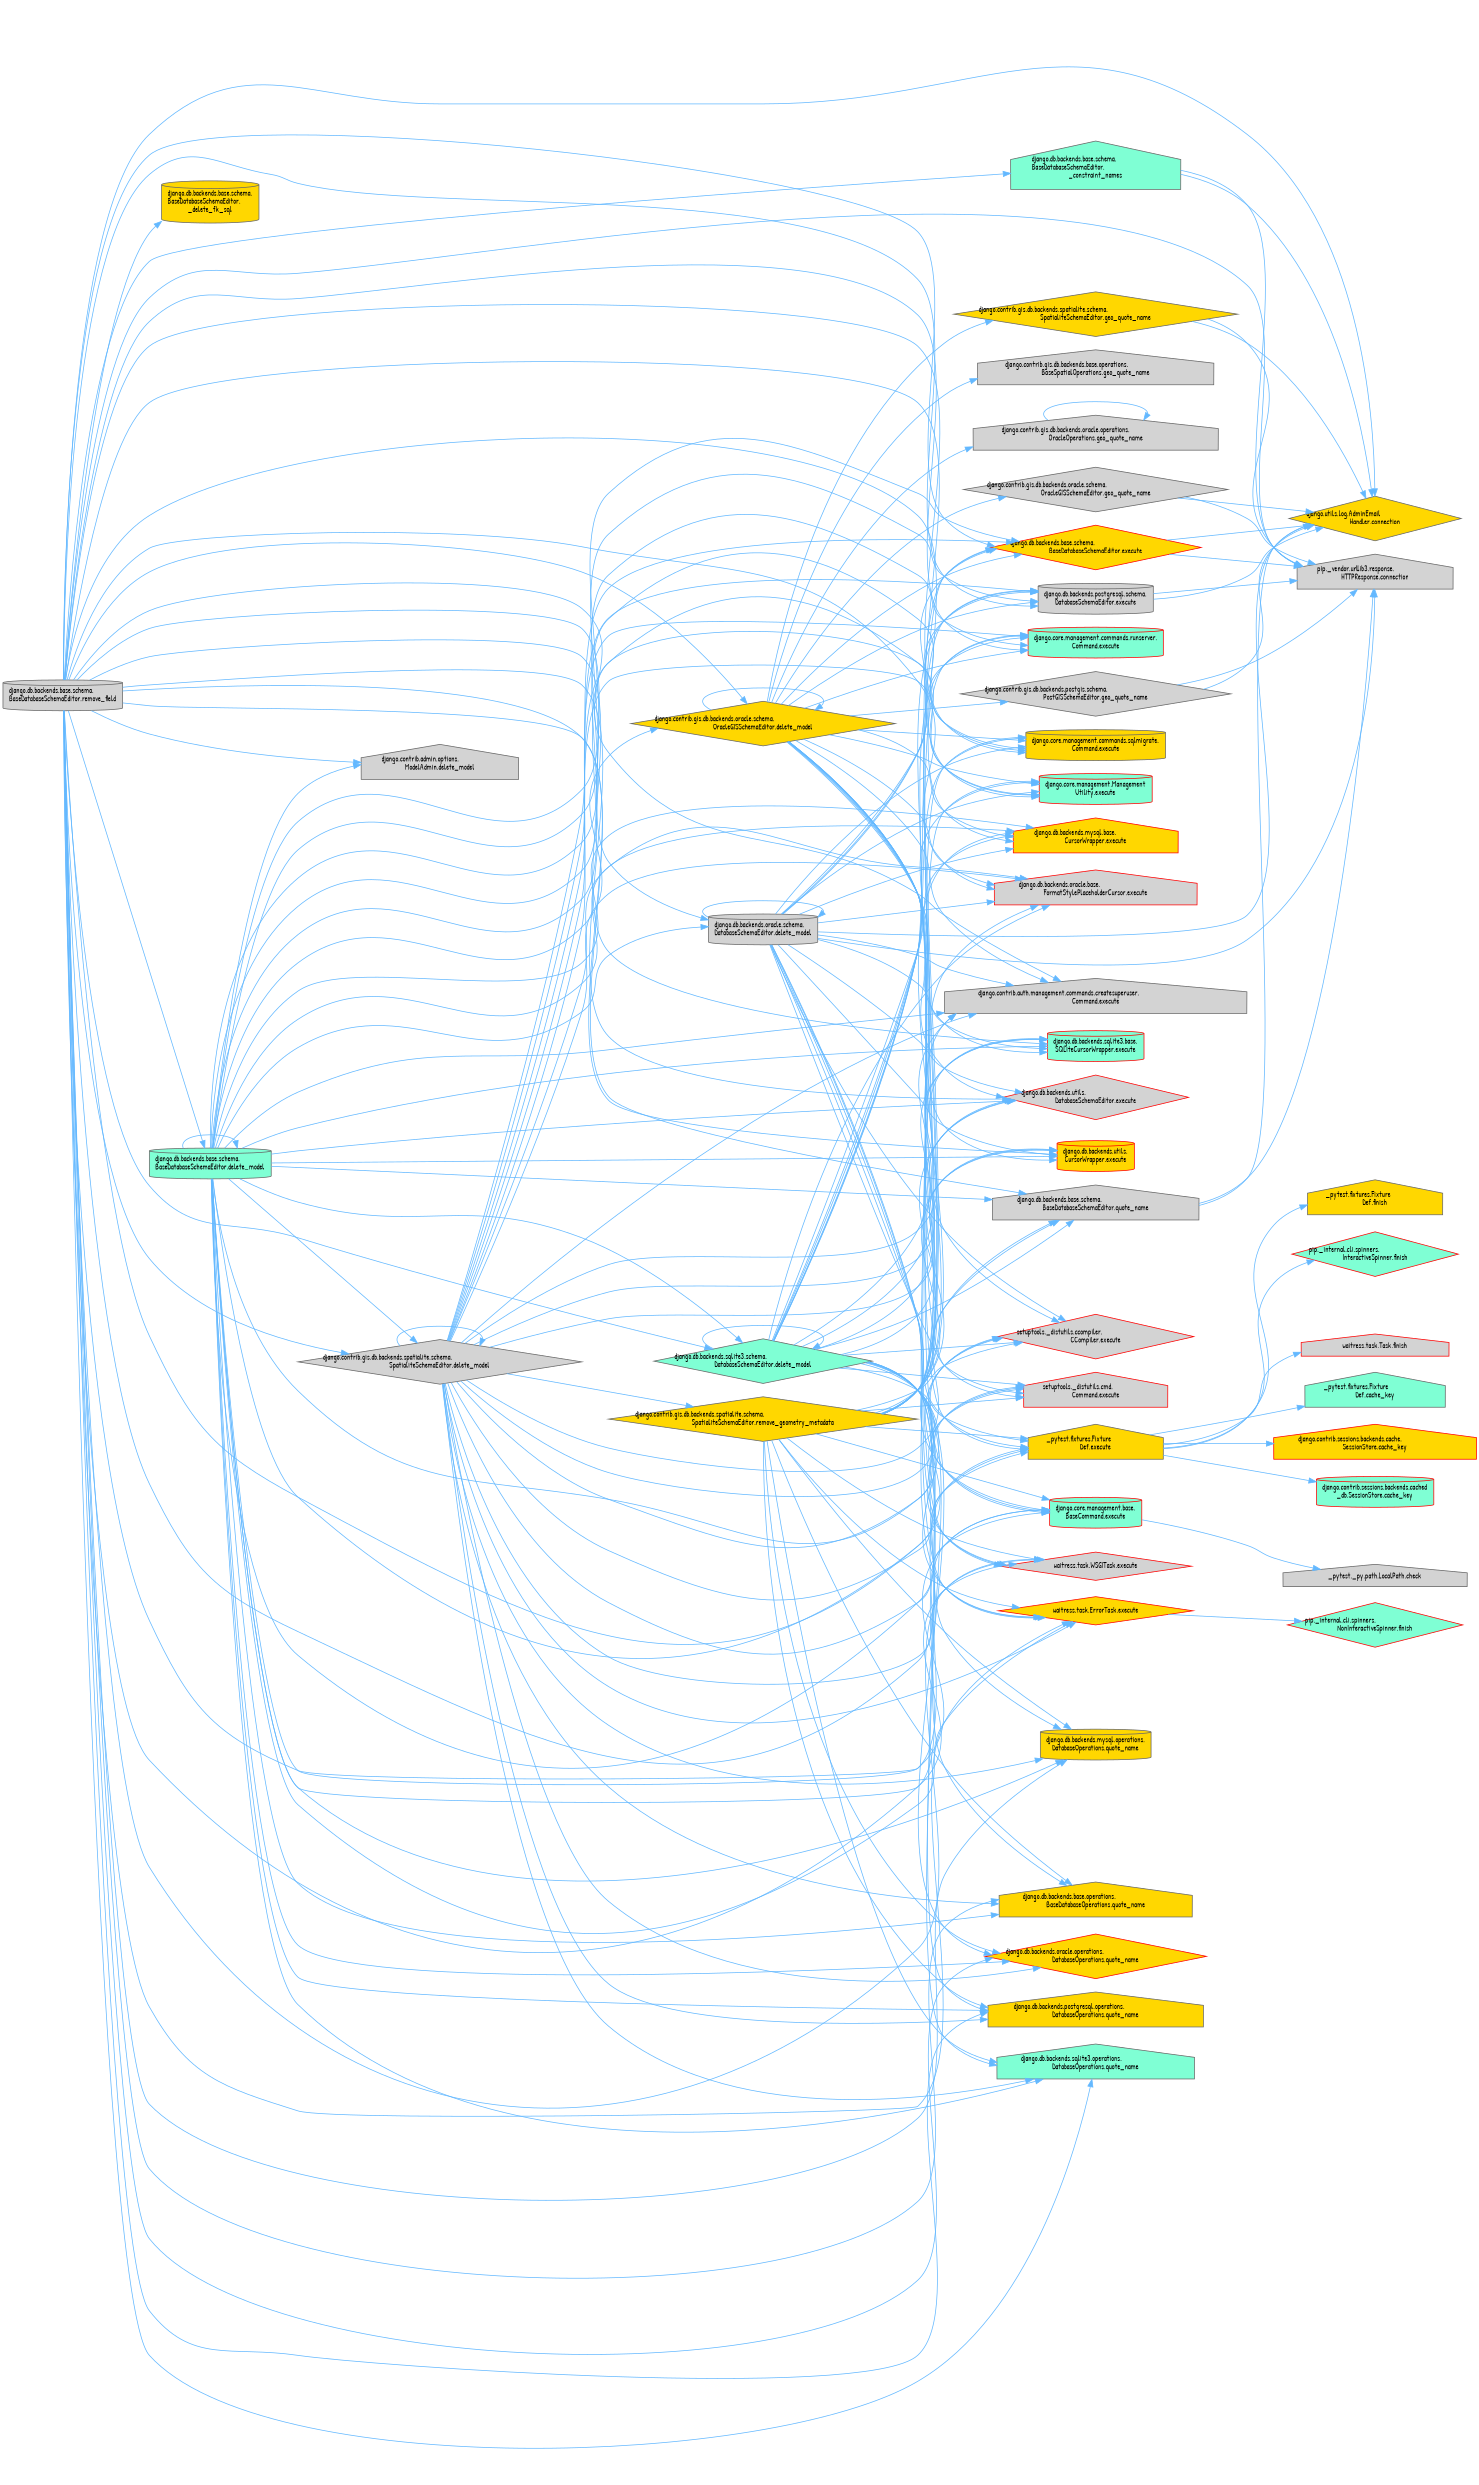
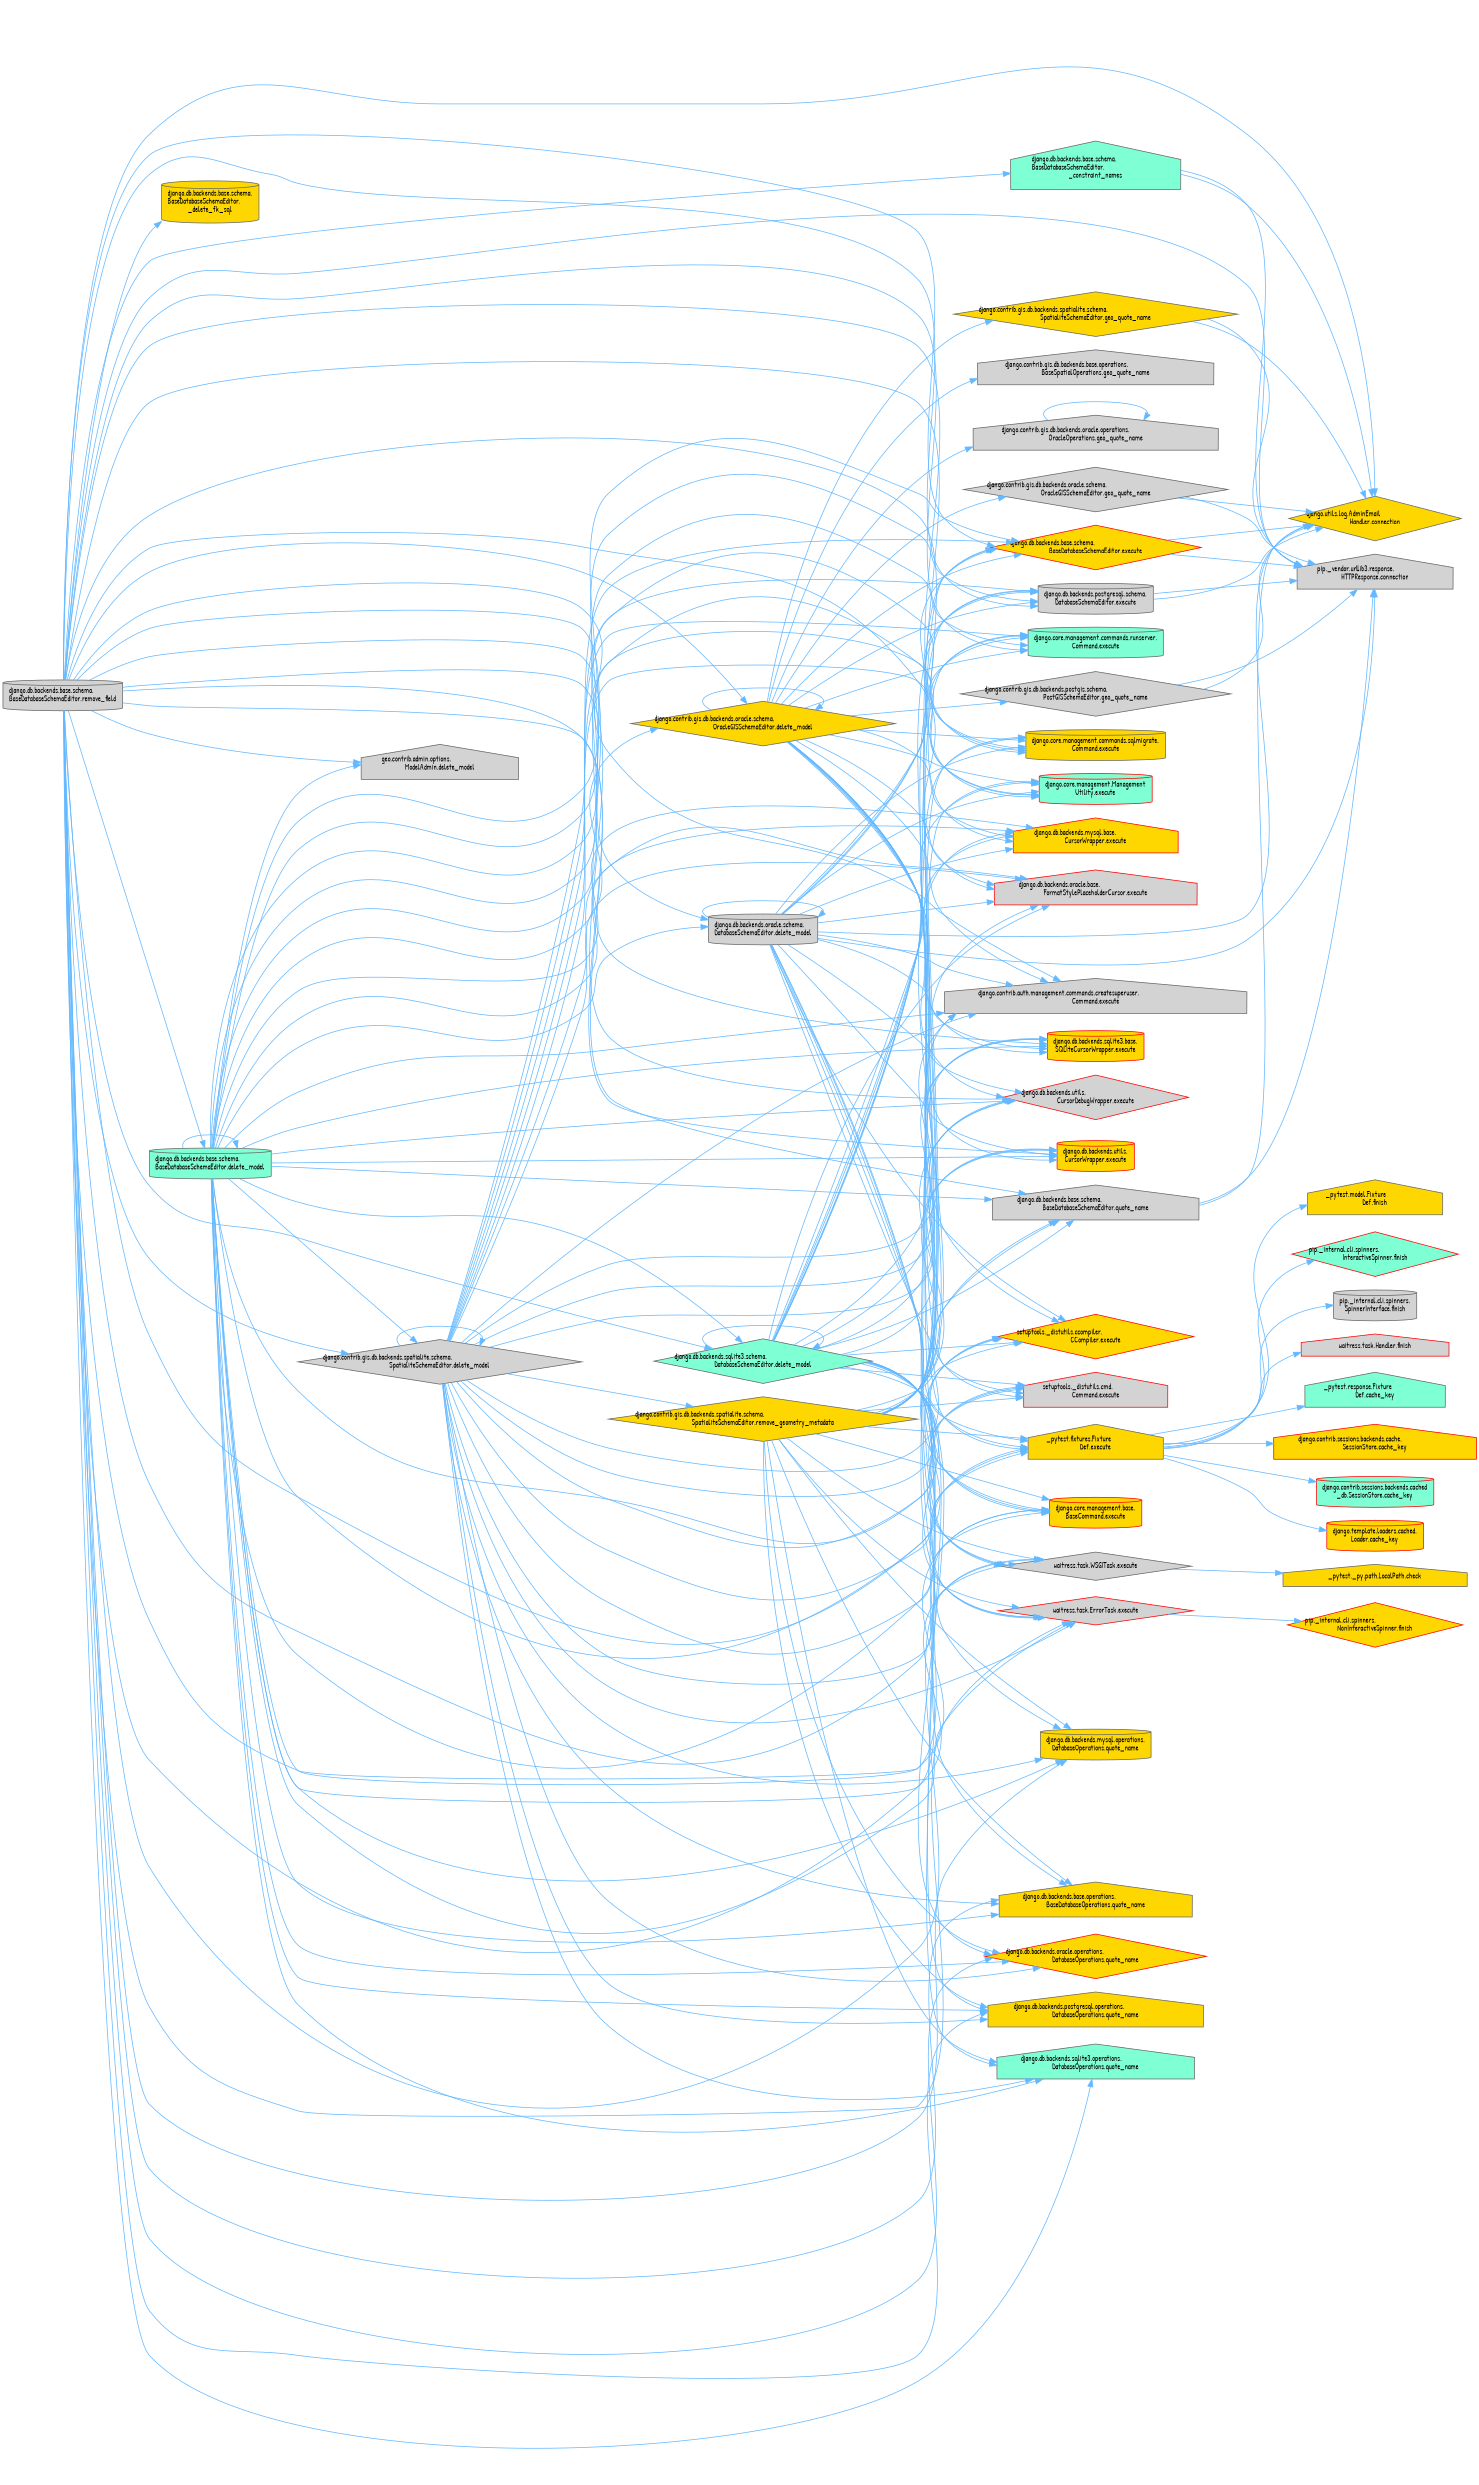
(1096, 643) -> (1096, 643)
(440, 764) -> (440, 764)
(1096, 1046) -> (1096, 1046)
(1096, 1097) -> (1096, 1097)
(1375, 1199) -> (1375, 1199)
none -> (1375, 1305)
(1096, 1337) -> (1096, 1337)
(1375, 1346) -> (1375, 1346)
(1375, 1392) -> (1375, 1392)
(1096, 1513) -> (1096, 1513)
none -> (1375, 1536)
(1229, 1540) -> (1224, 1571)
(1096, 1566) -> (1096, 1566)
(1375, 1577) -> (1375, 1577)
(1096, 1611) -> (1096, 1611)
(1375, 1625) -> (1375, 1625)
